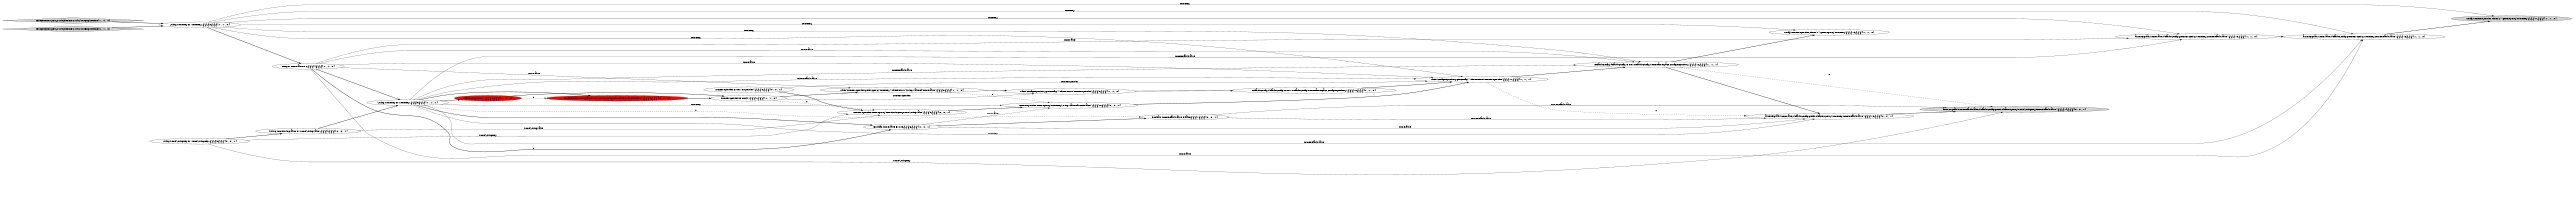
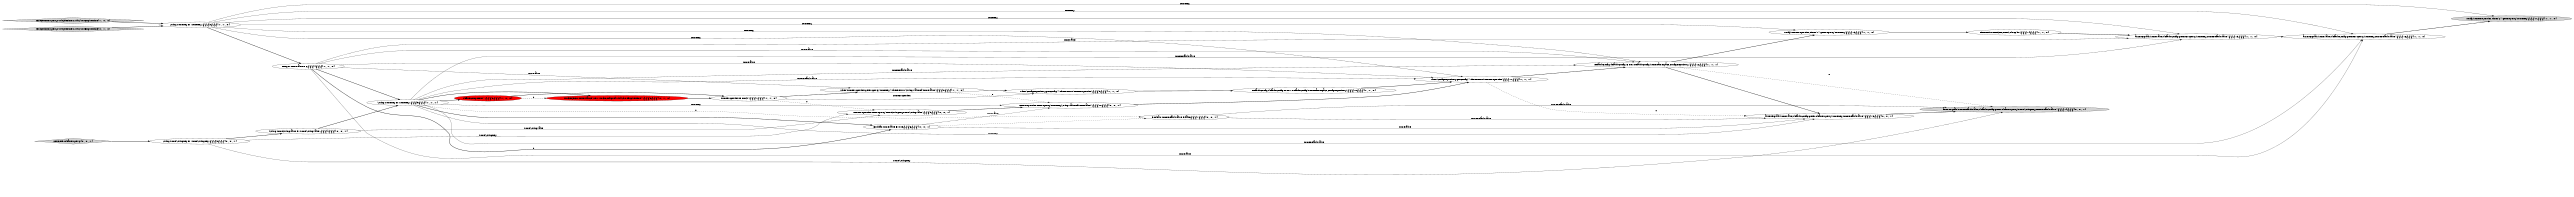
none -> (2015, 32)
(749, 90) -> none
(1041, 122) -> (1041, 122)
none -> (73, 141)
